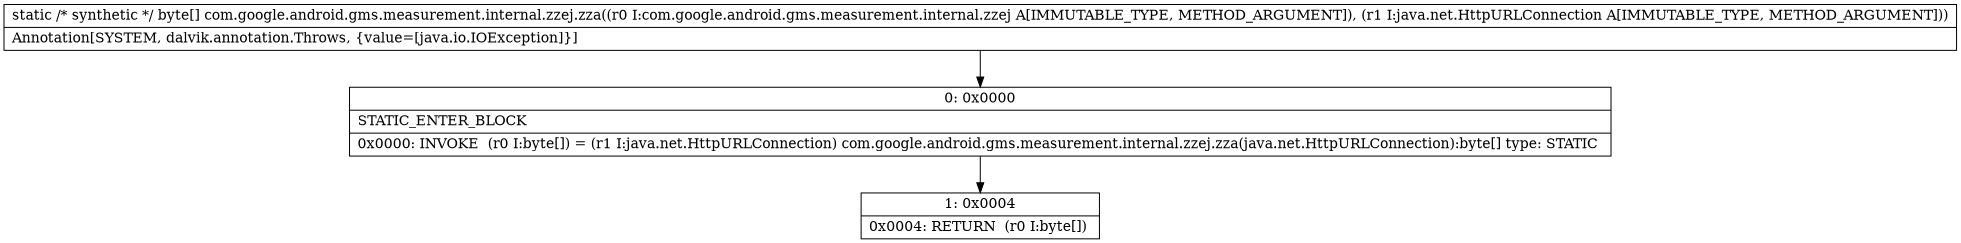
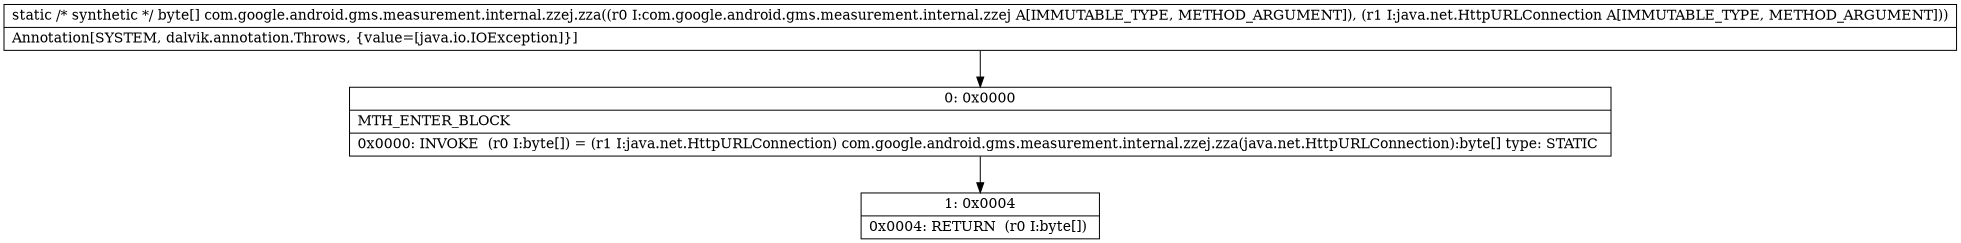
(442, 121) -> (434, 121)
